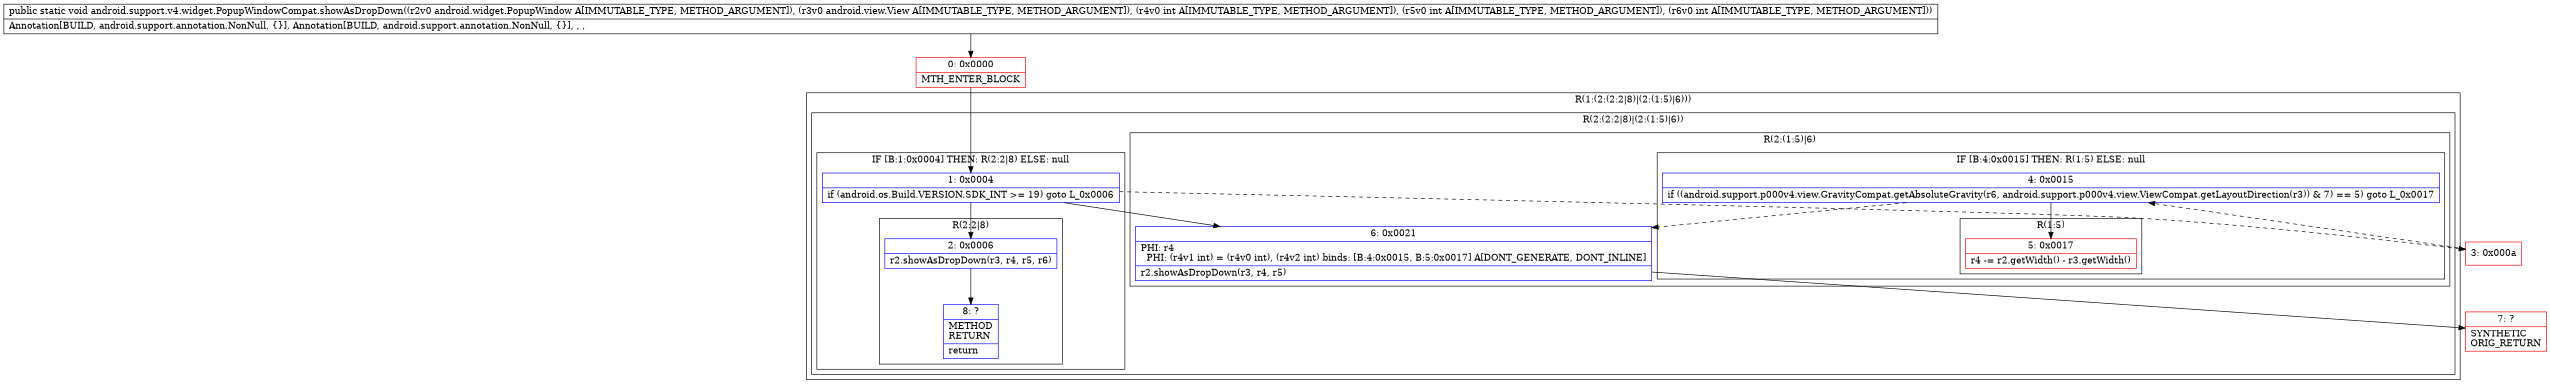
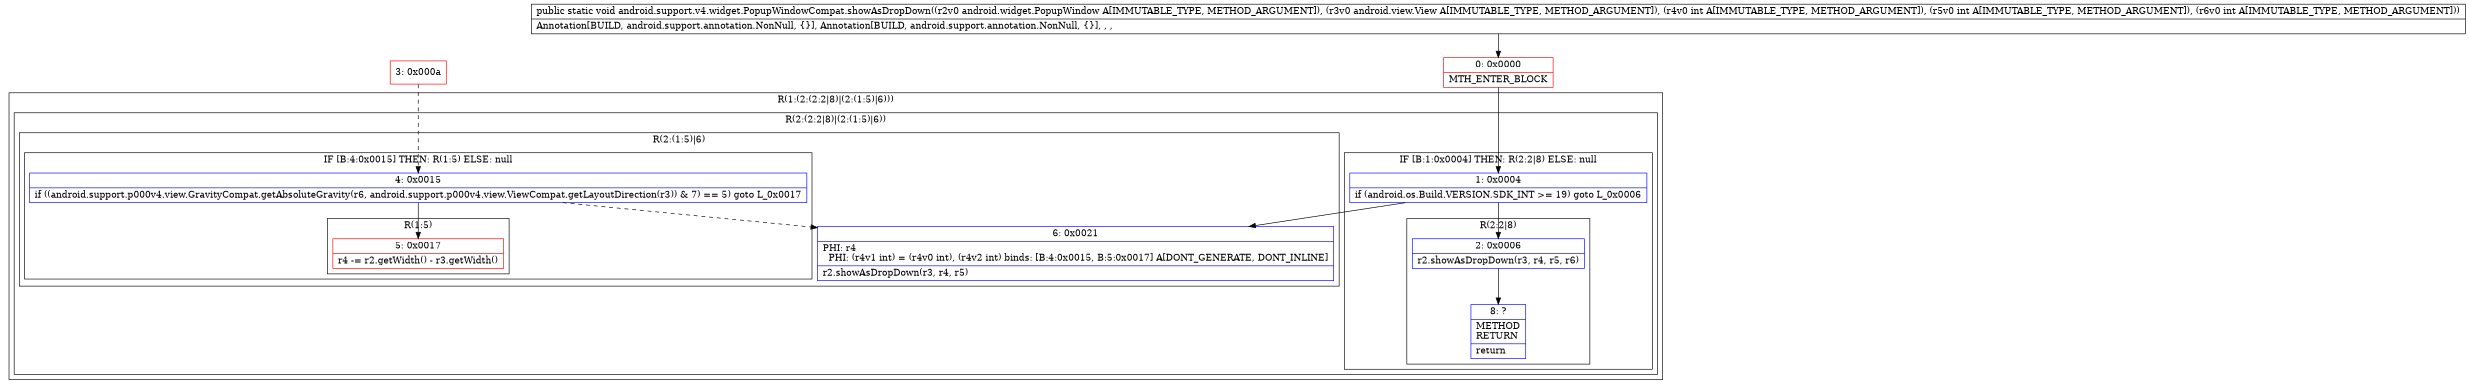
(1790, 207) -> none
(2506, 332) -> none
